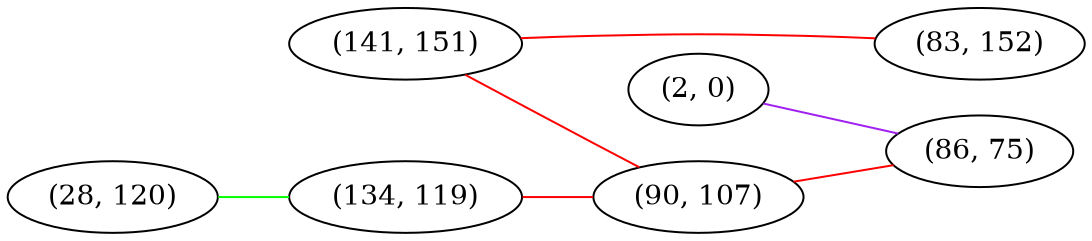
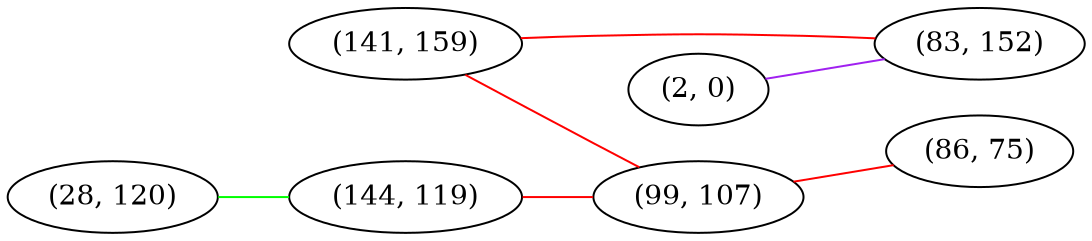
(406, 44) -> (406, 44)
(831, 119) -> (825, 69)
(406, 197) -> (406, 197)
(698, 197) -> (698, 197)
